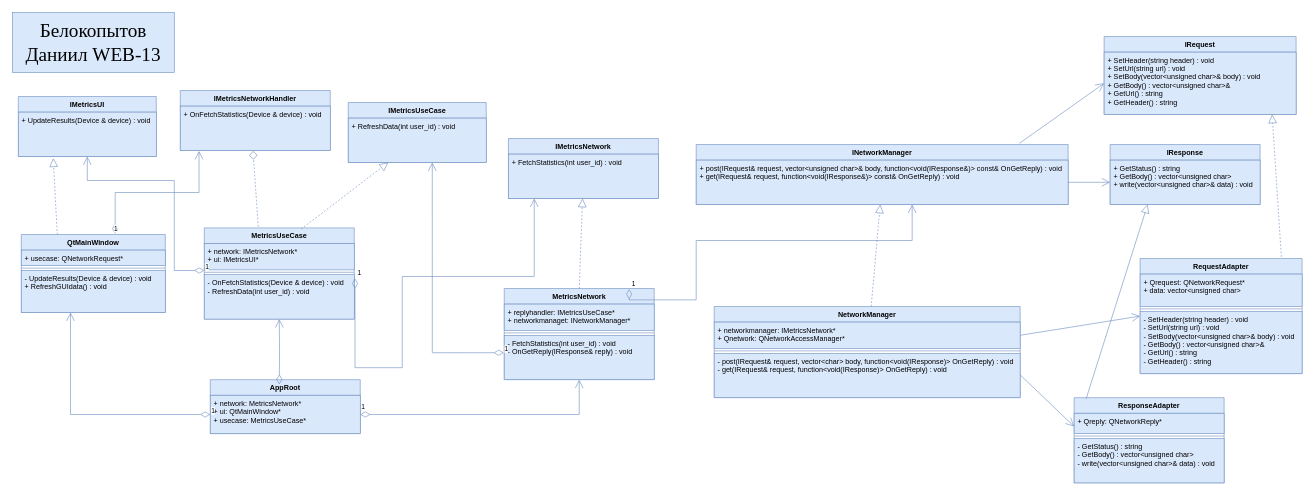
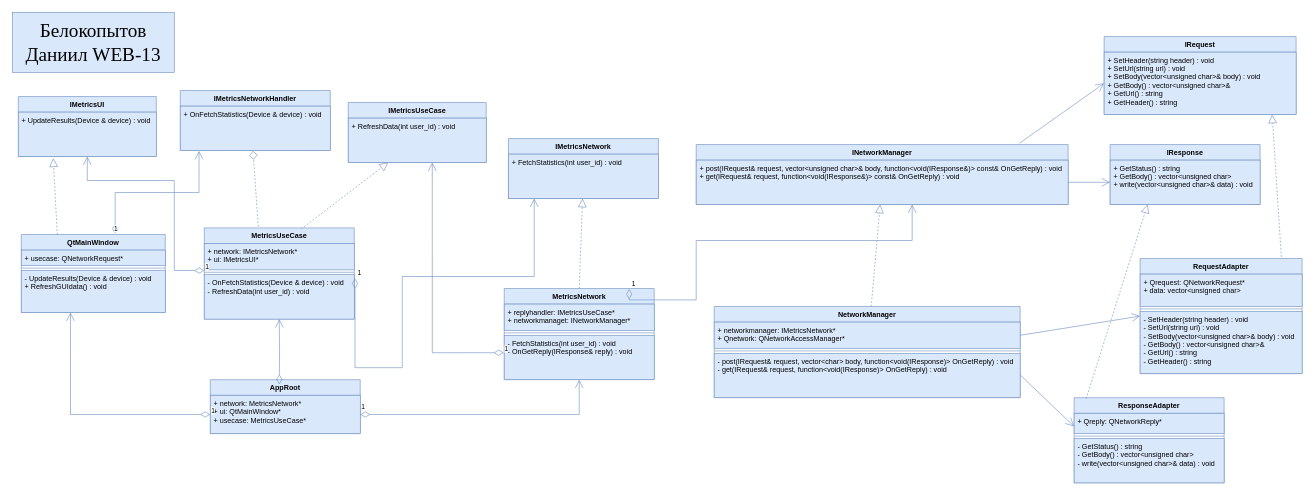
(1116, 305) -> (1116, 305)
